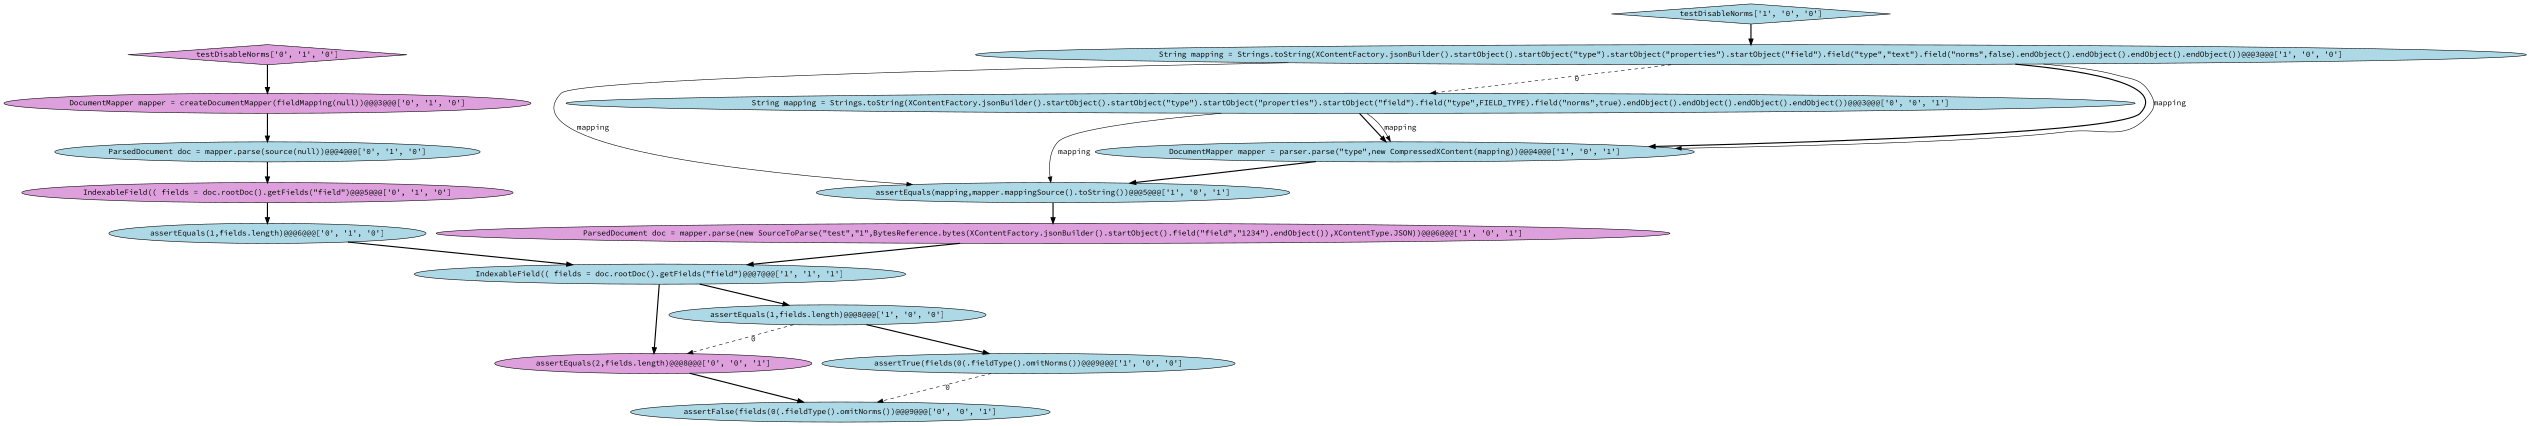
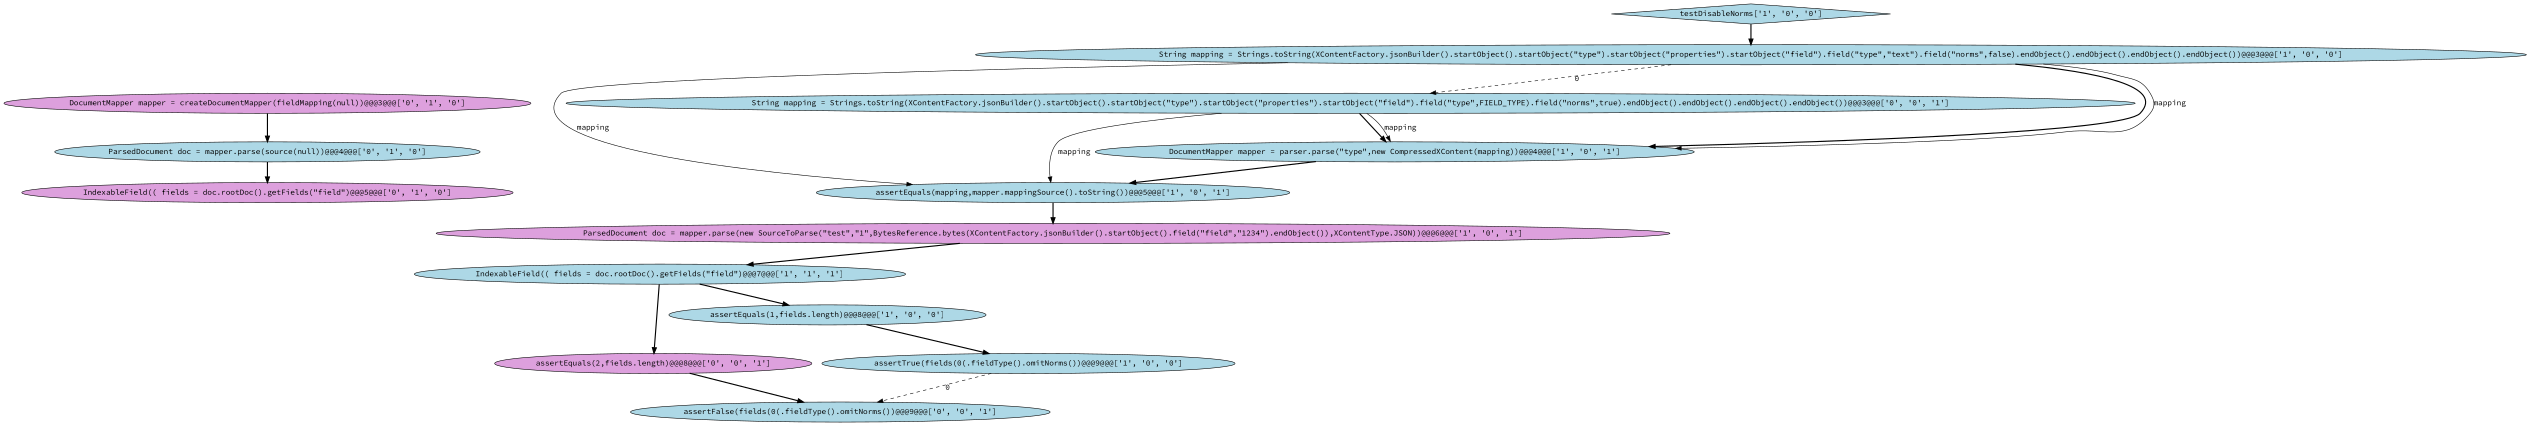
(267, 55) -> none
(267, 233) -> none
(743, 338) -> none
